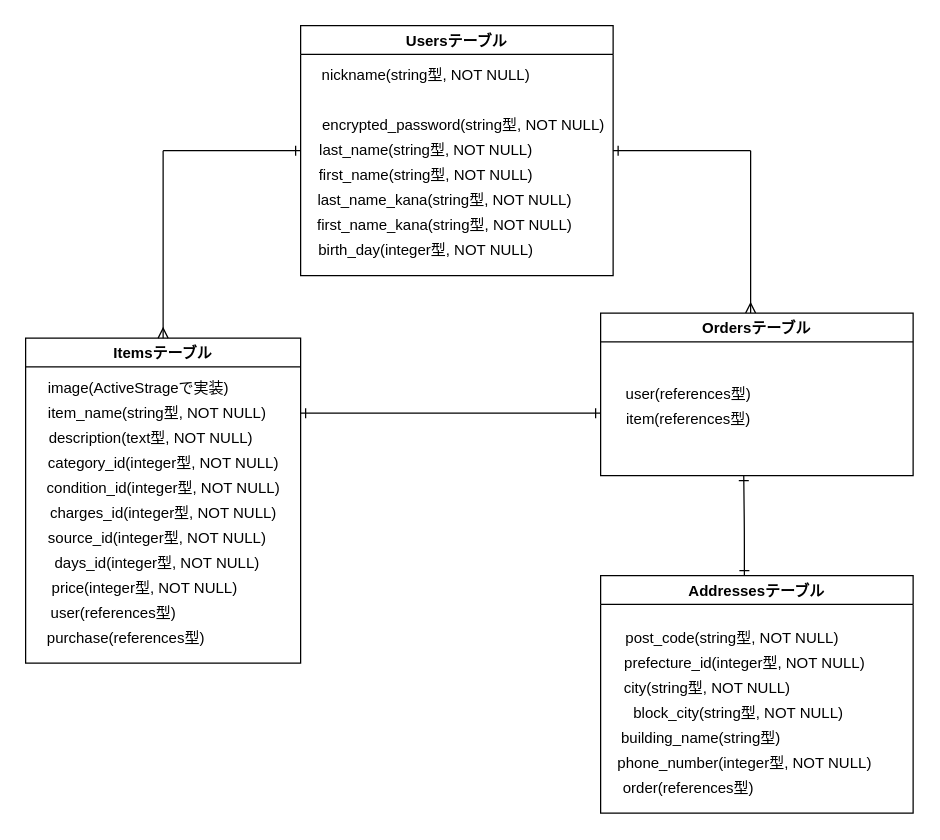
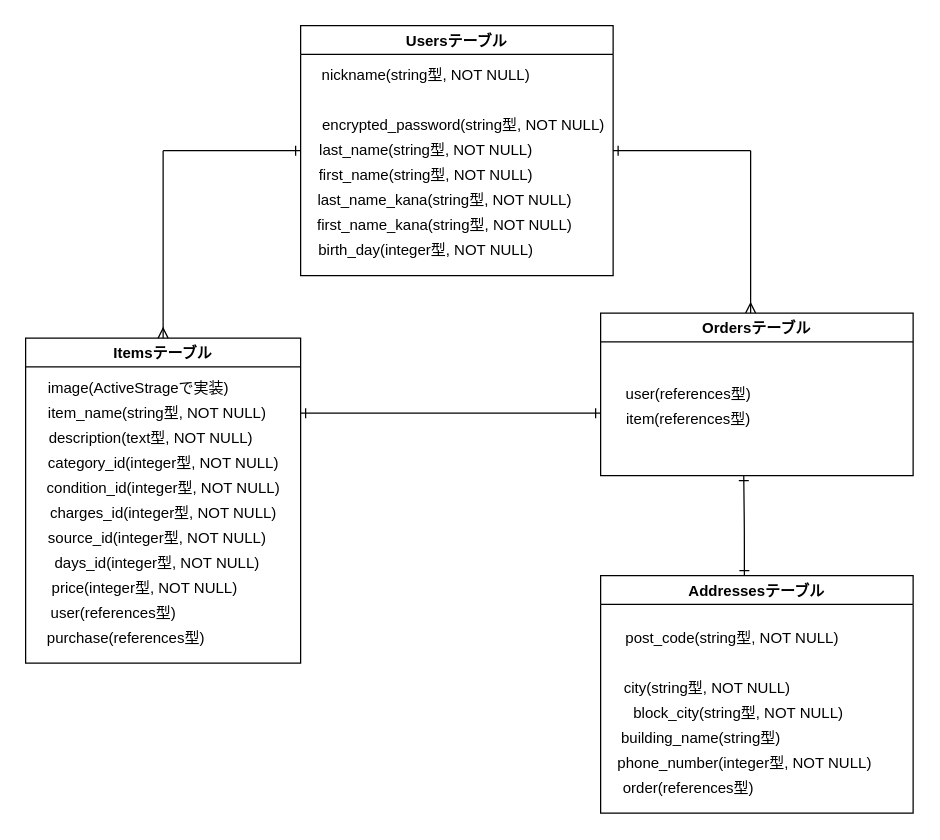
(744, 663) -> none
